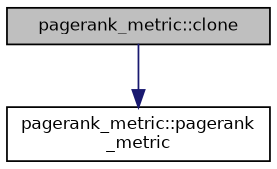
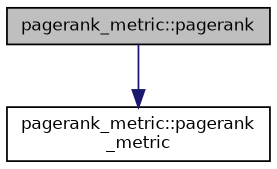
(138, 26) -> (138, 26)
